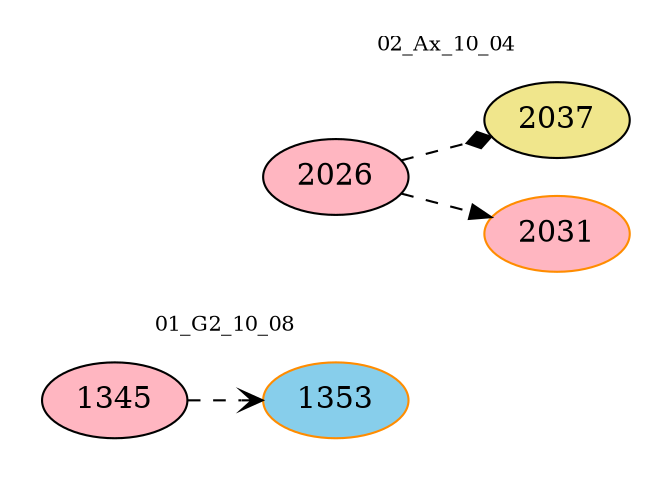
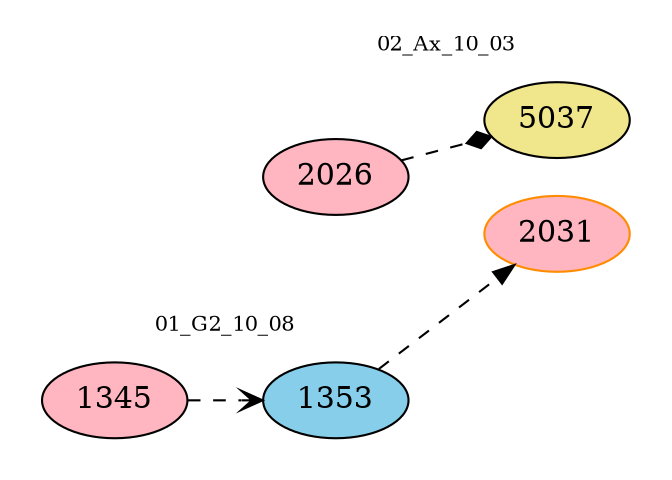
(447, 45) -> (447, 45)
(557, 120) -> (557, 120)
(436, 203) -> (441, 321)
(336, 400) -> (336, 400)
